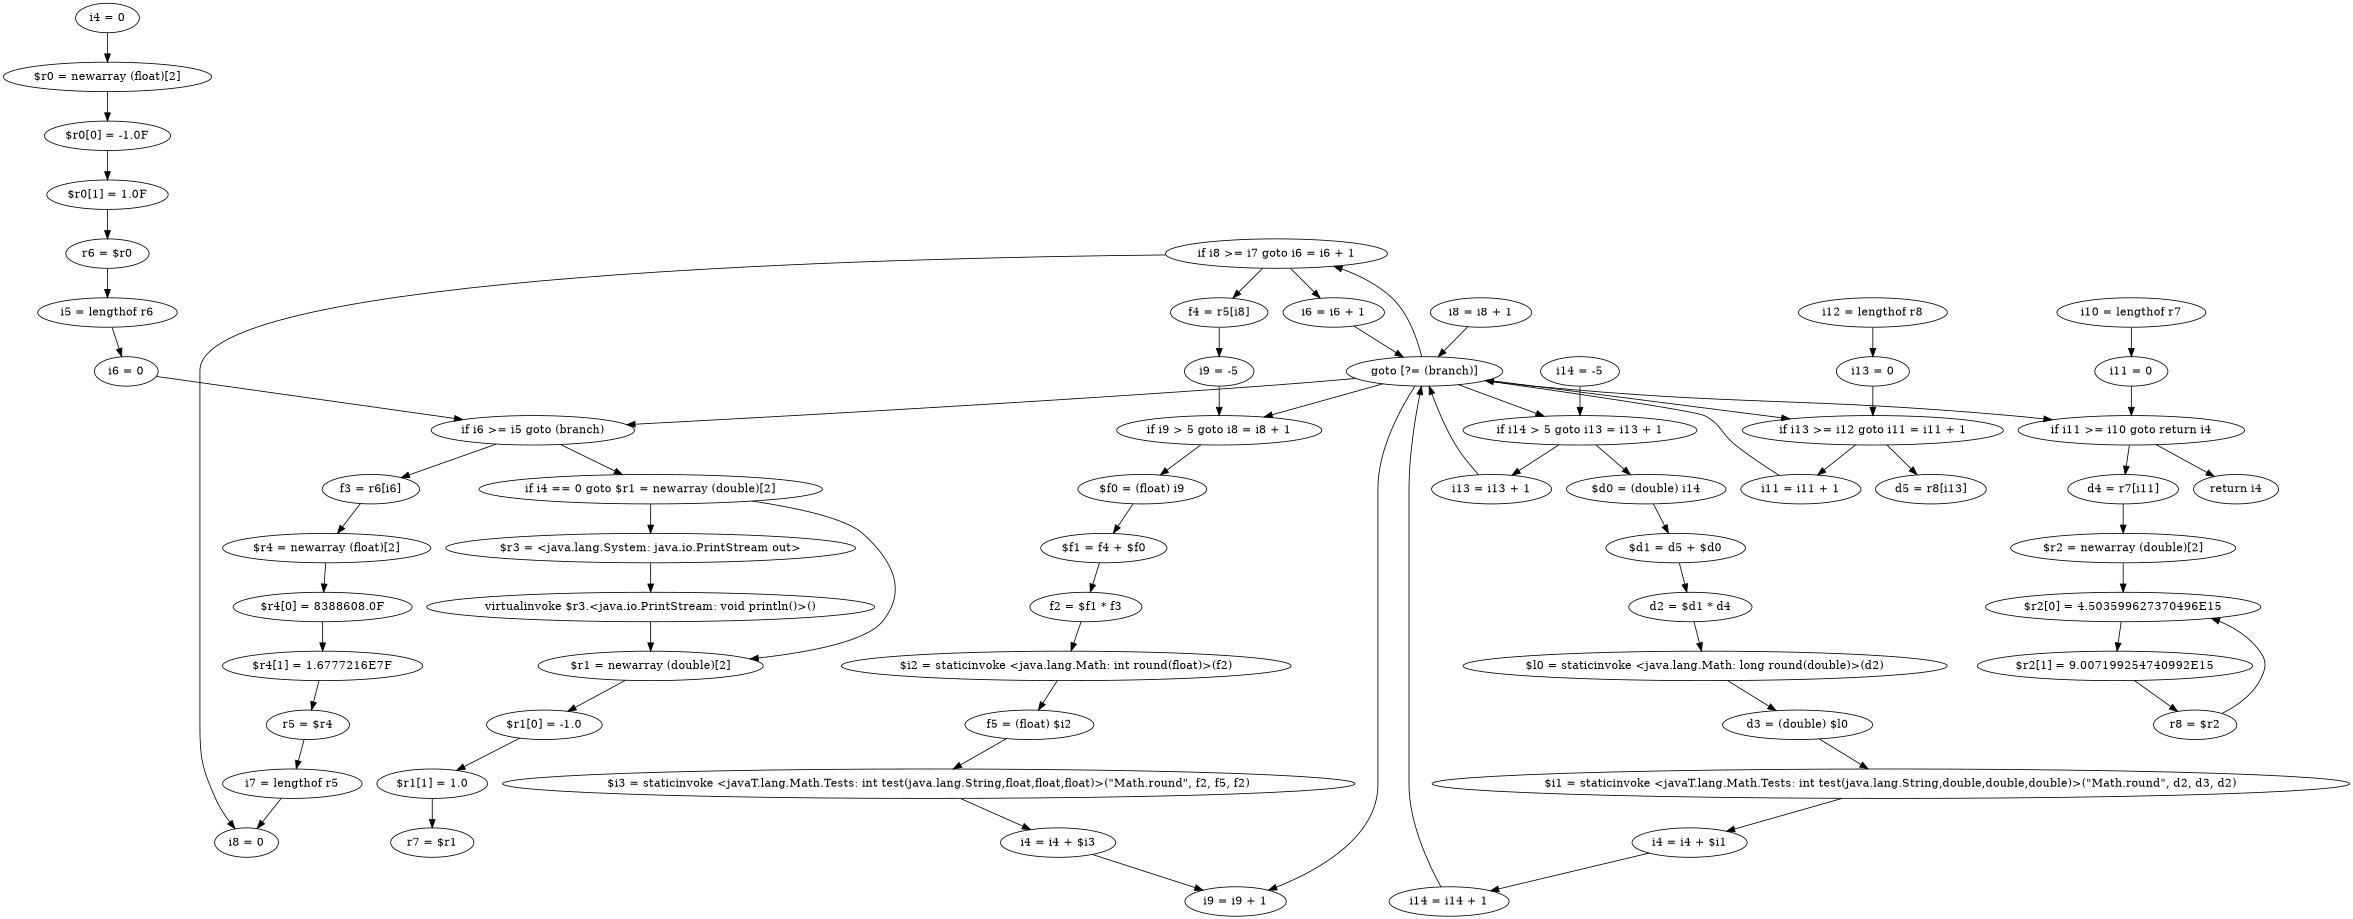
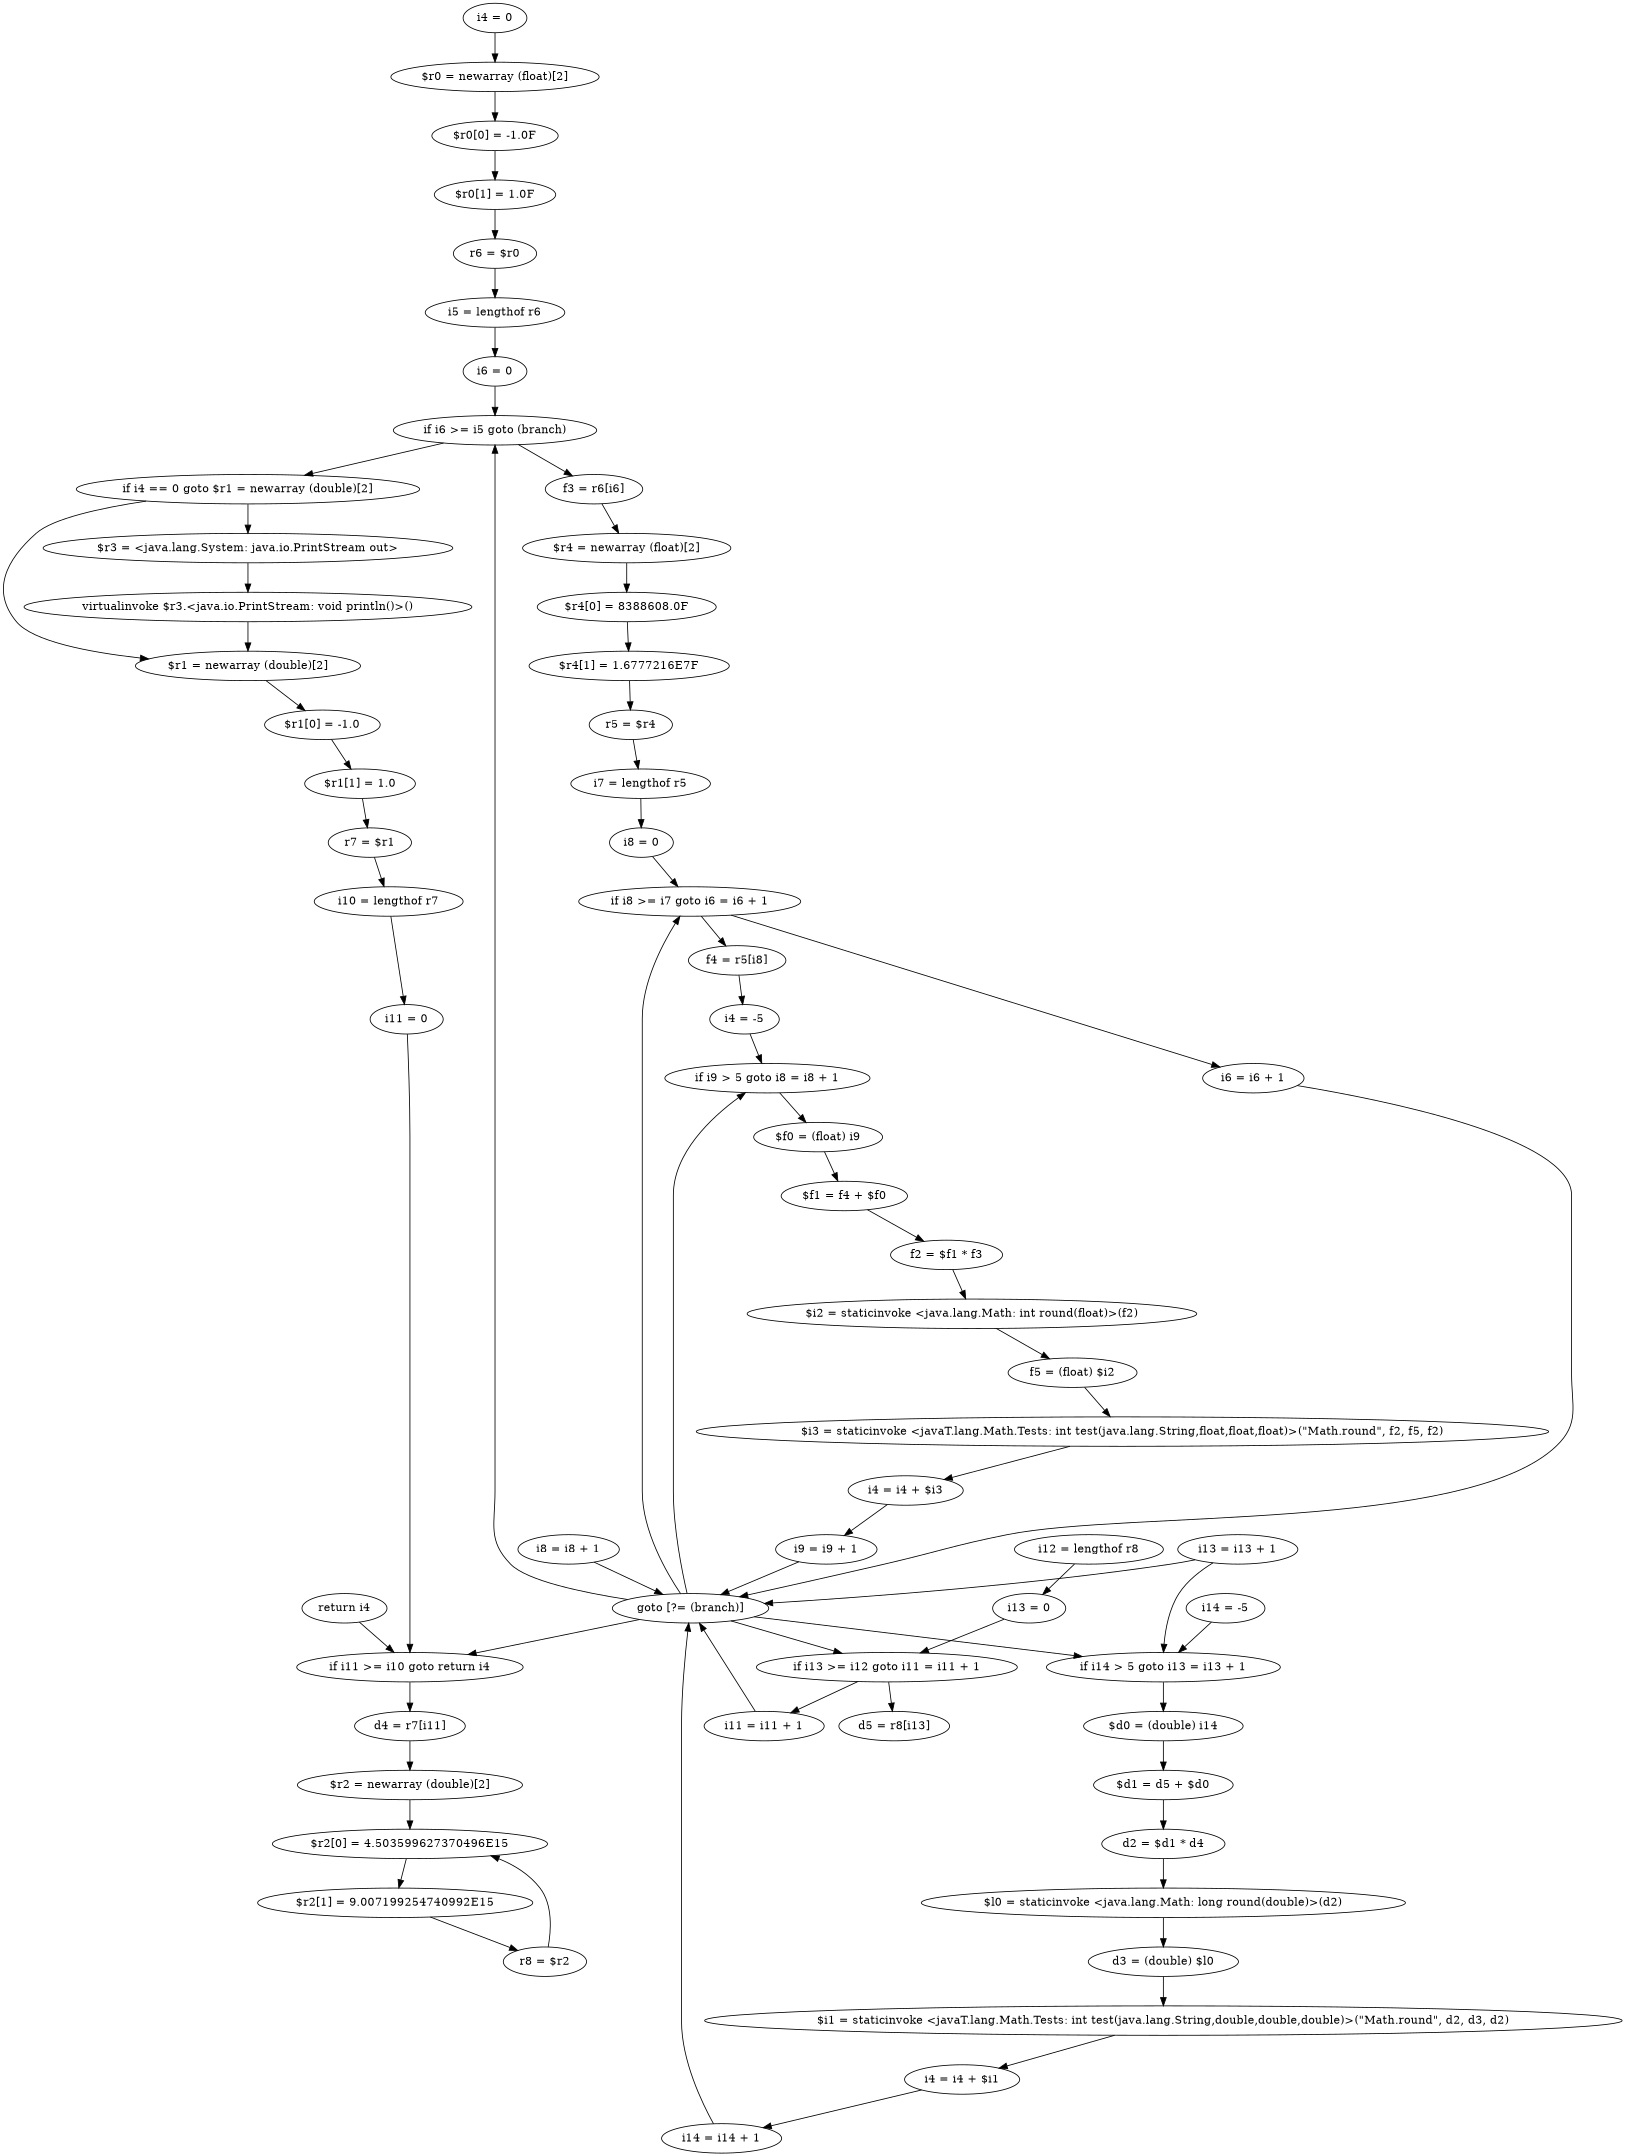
(444, 291) -> (663, 868)
(1219, 371) -> (745, 1019)
(1539, 458) -> (1177, 1597)
(2182, 459) -> (374, 1635)
(1378, 658) -> (764, 1577)
none -> (378, 868)
